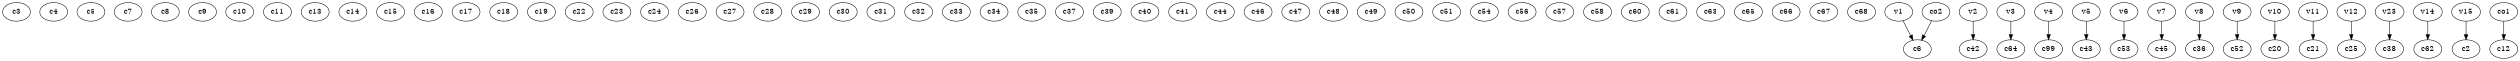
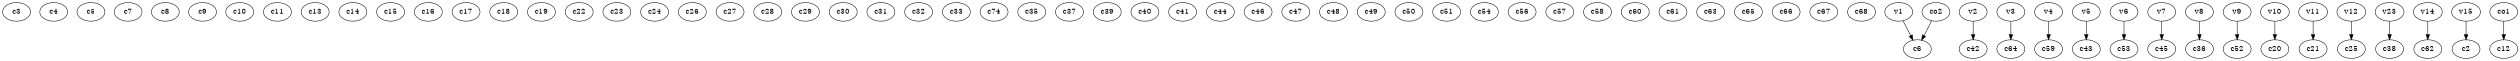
(994, 12) -> (994, 12)
(2049, 49) -> (2049, 49)
